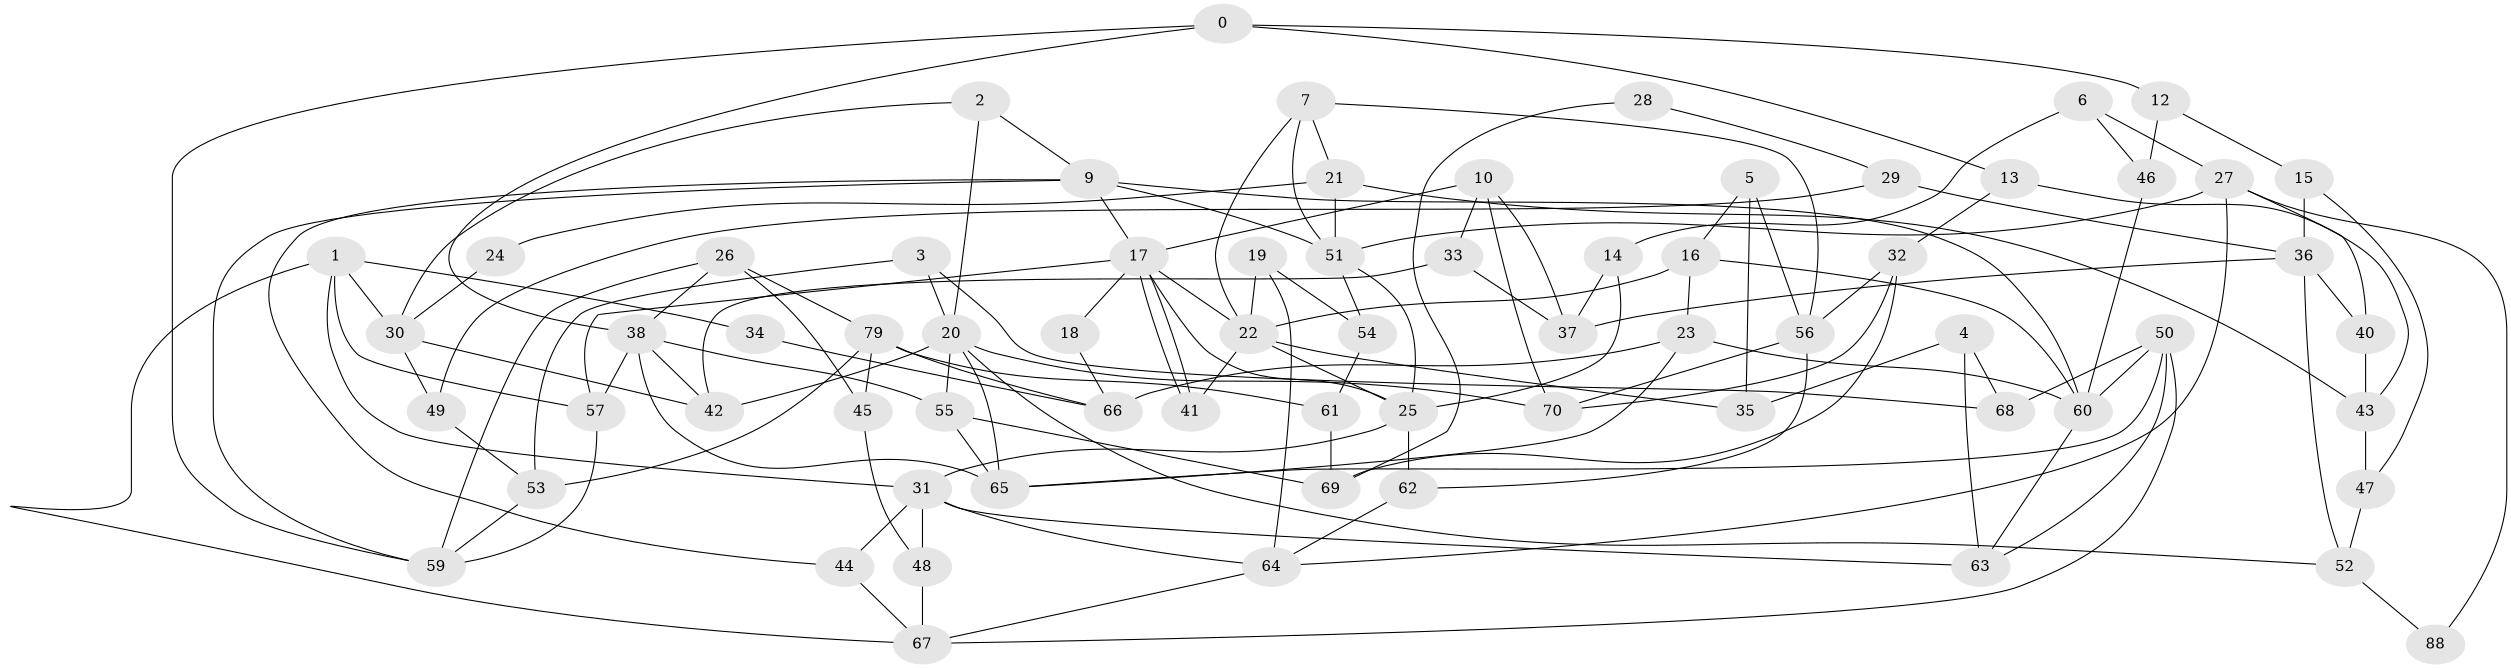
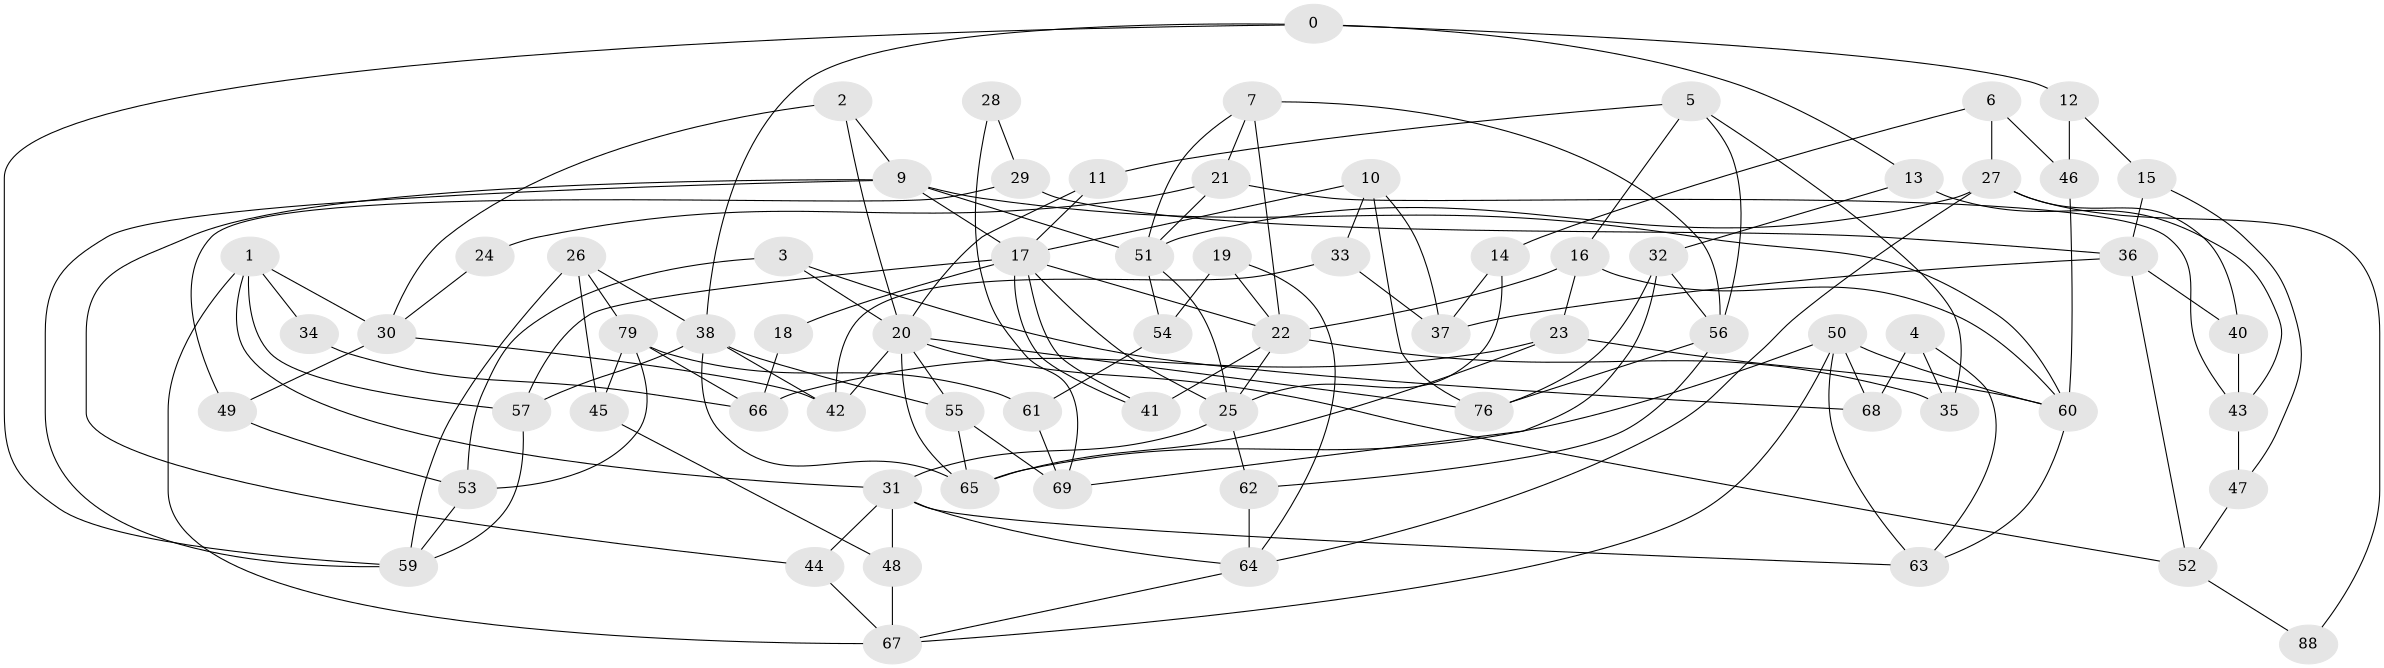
none -> (1098, 179)
(1553, 412) -> (1484, 412)
